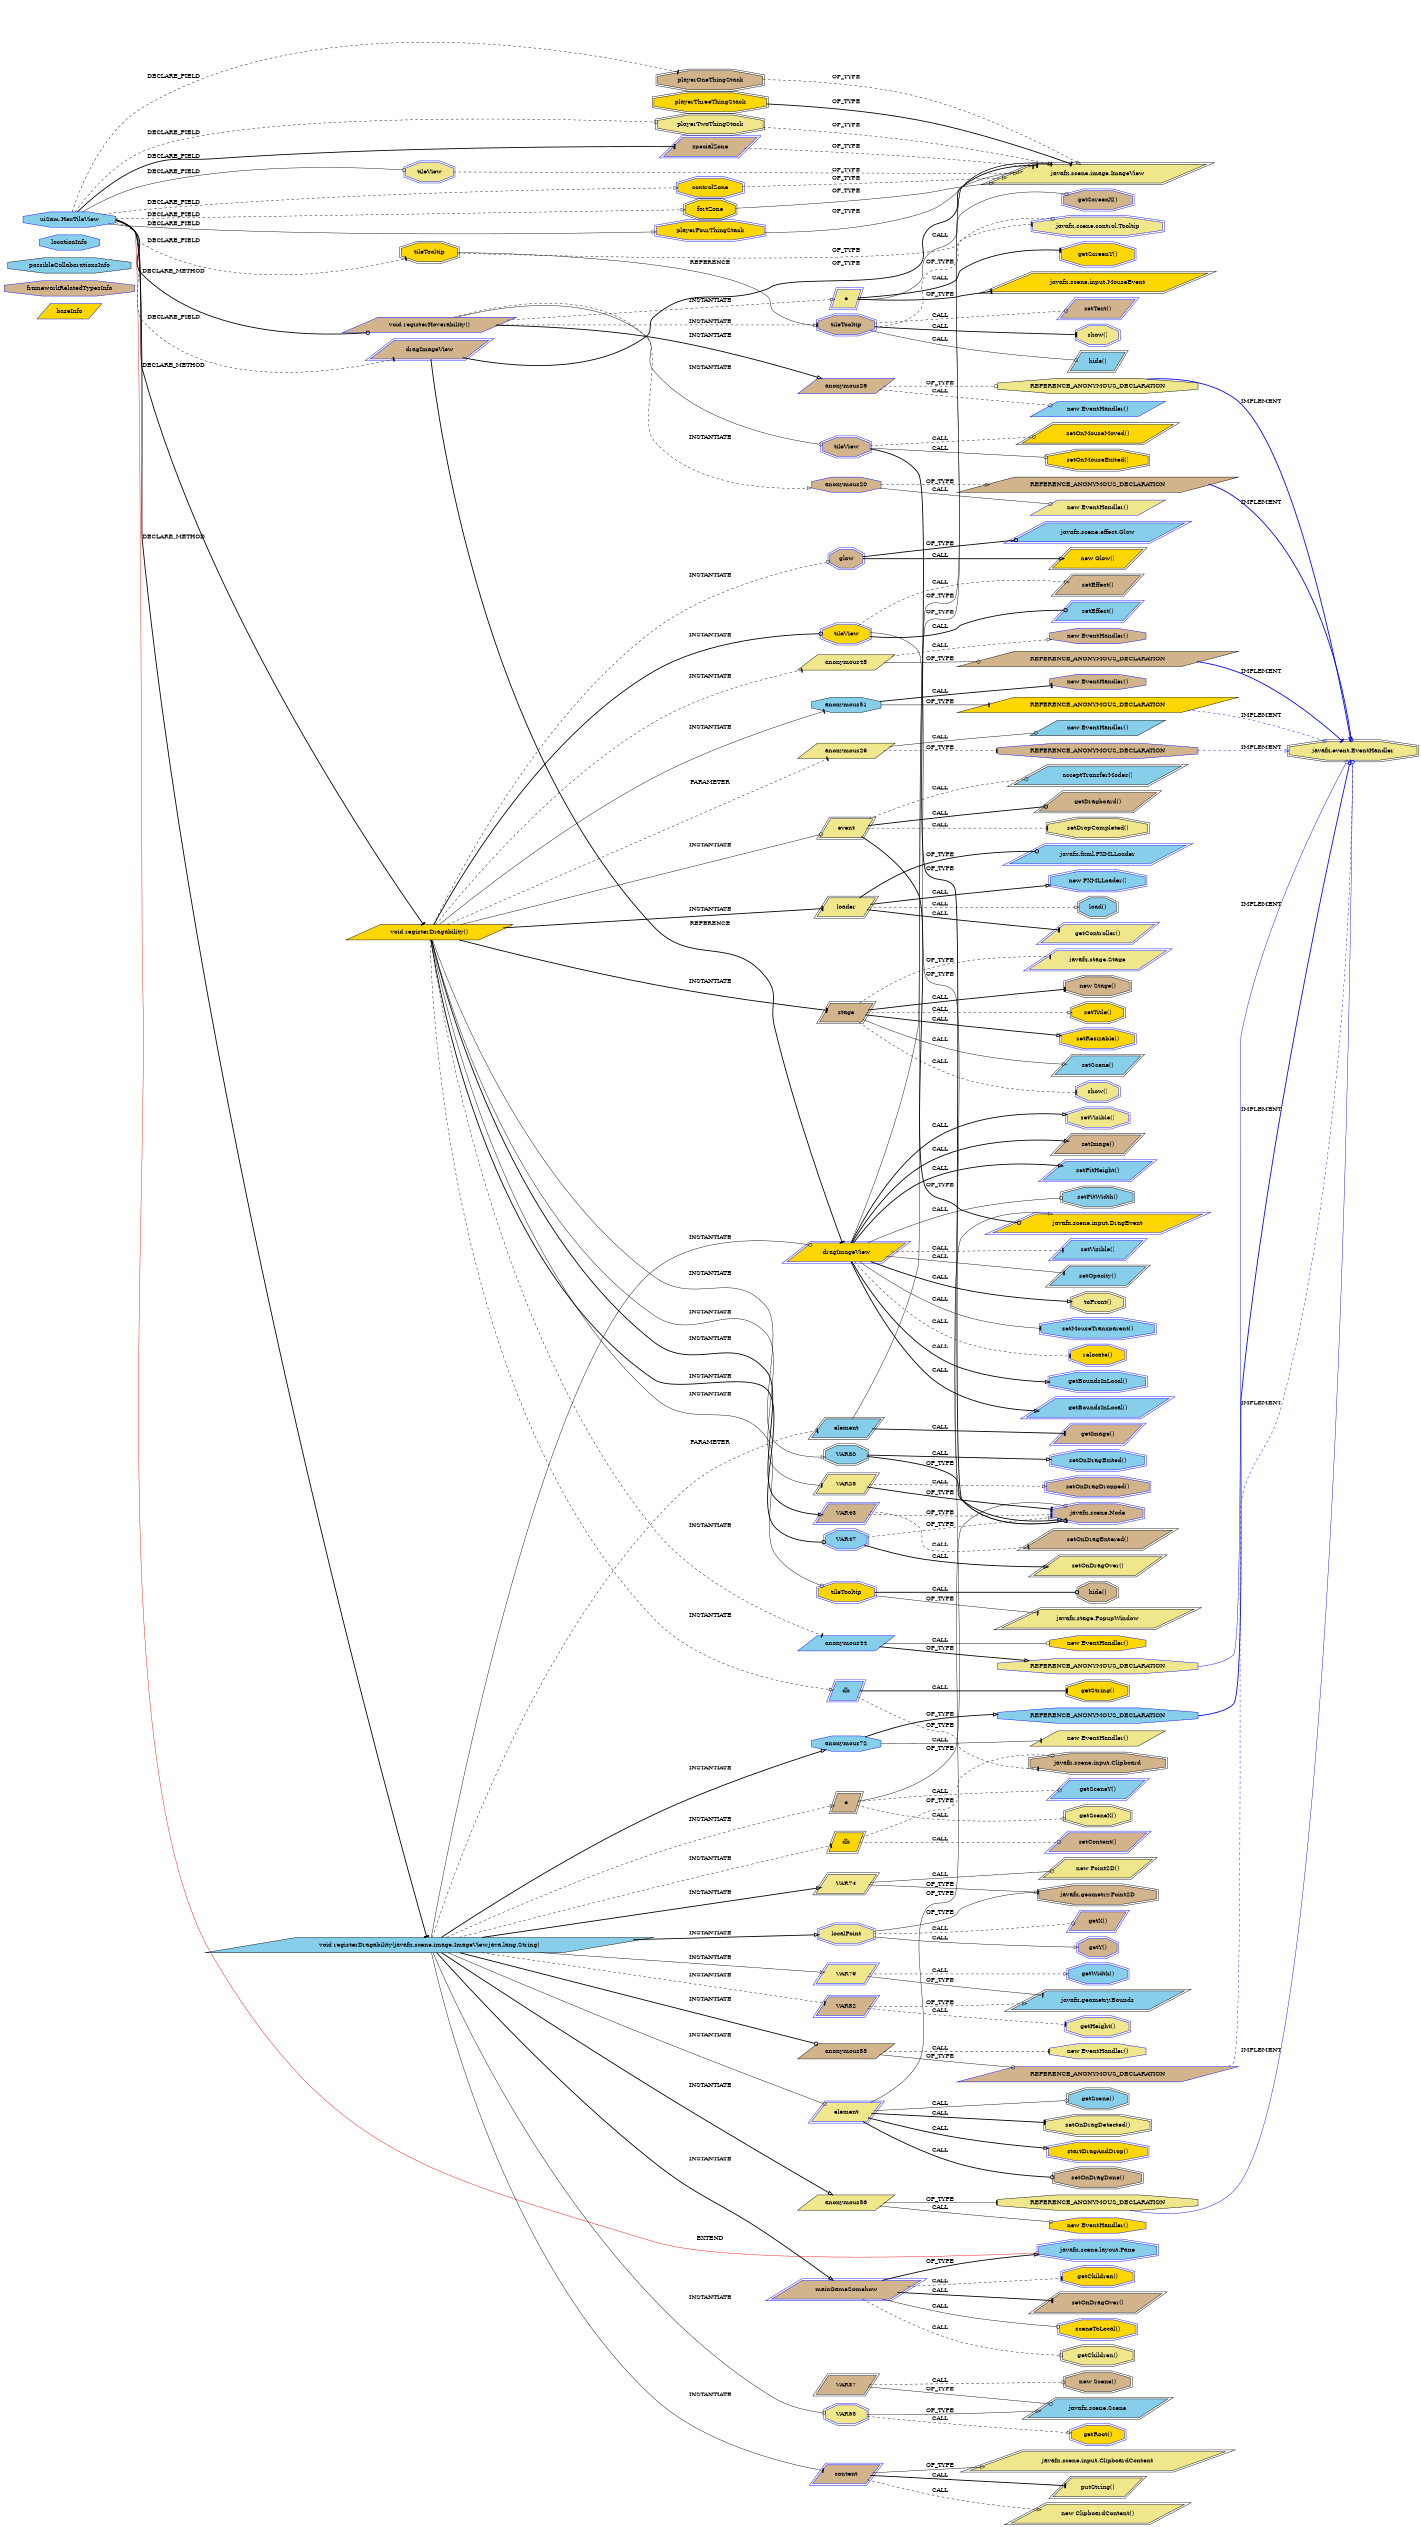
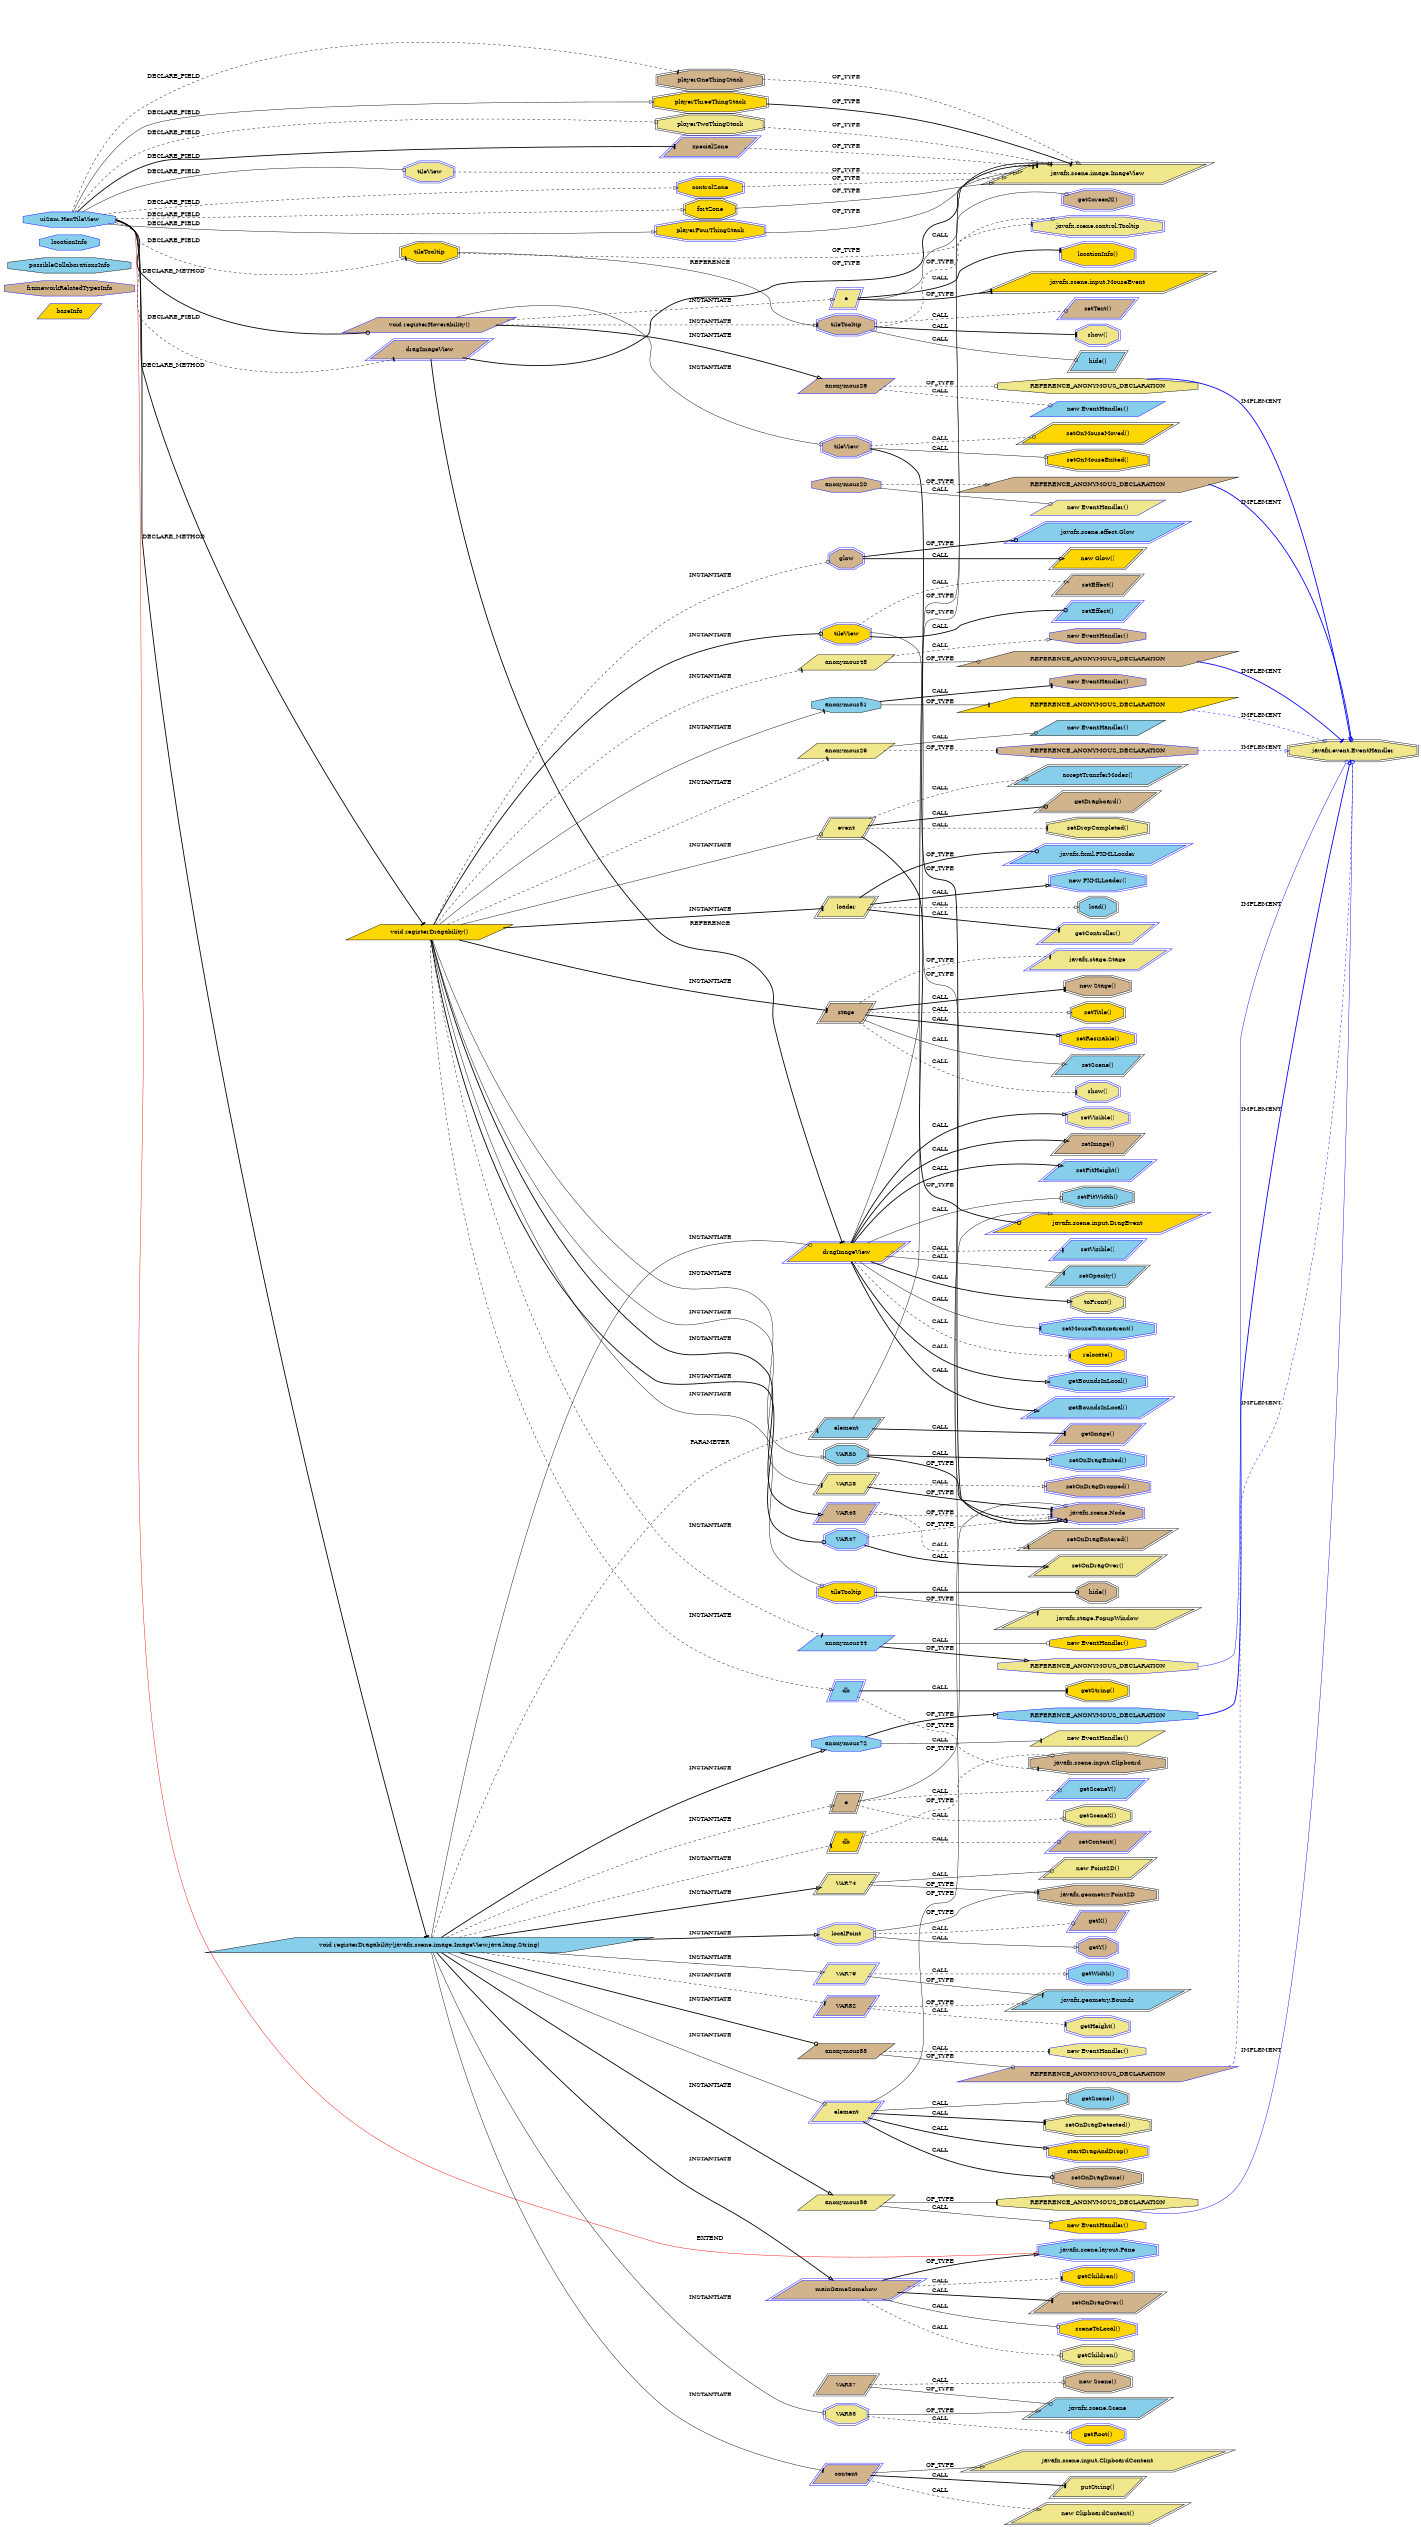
none -> (340, 107)
(1098, 254) -> (1098, 254)
(651, 382) -> none
(710, 782) -> (710, 782)
